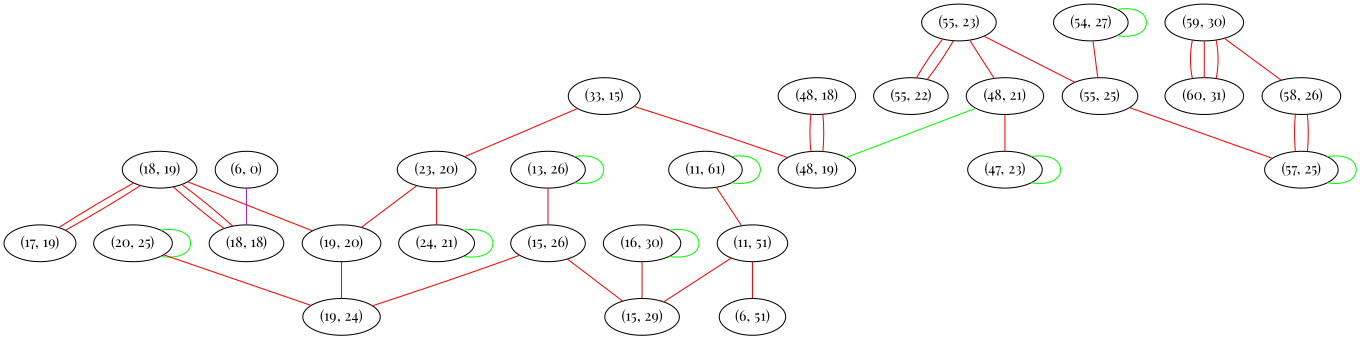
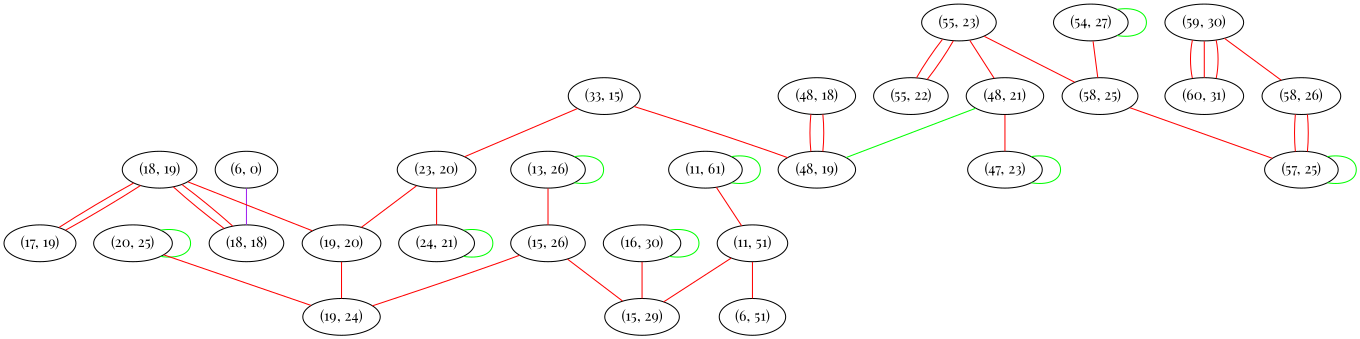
(1100, 96) -> (1100, 96)
